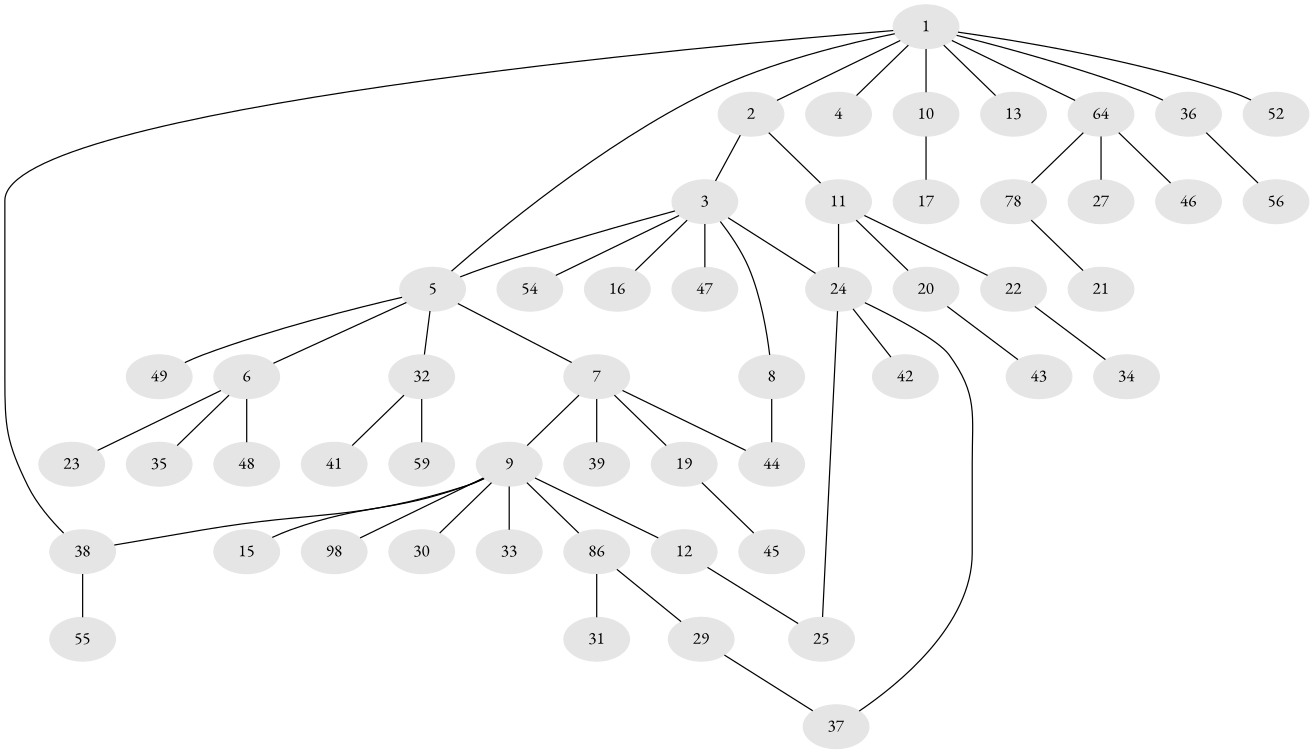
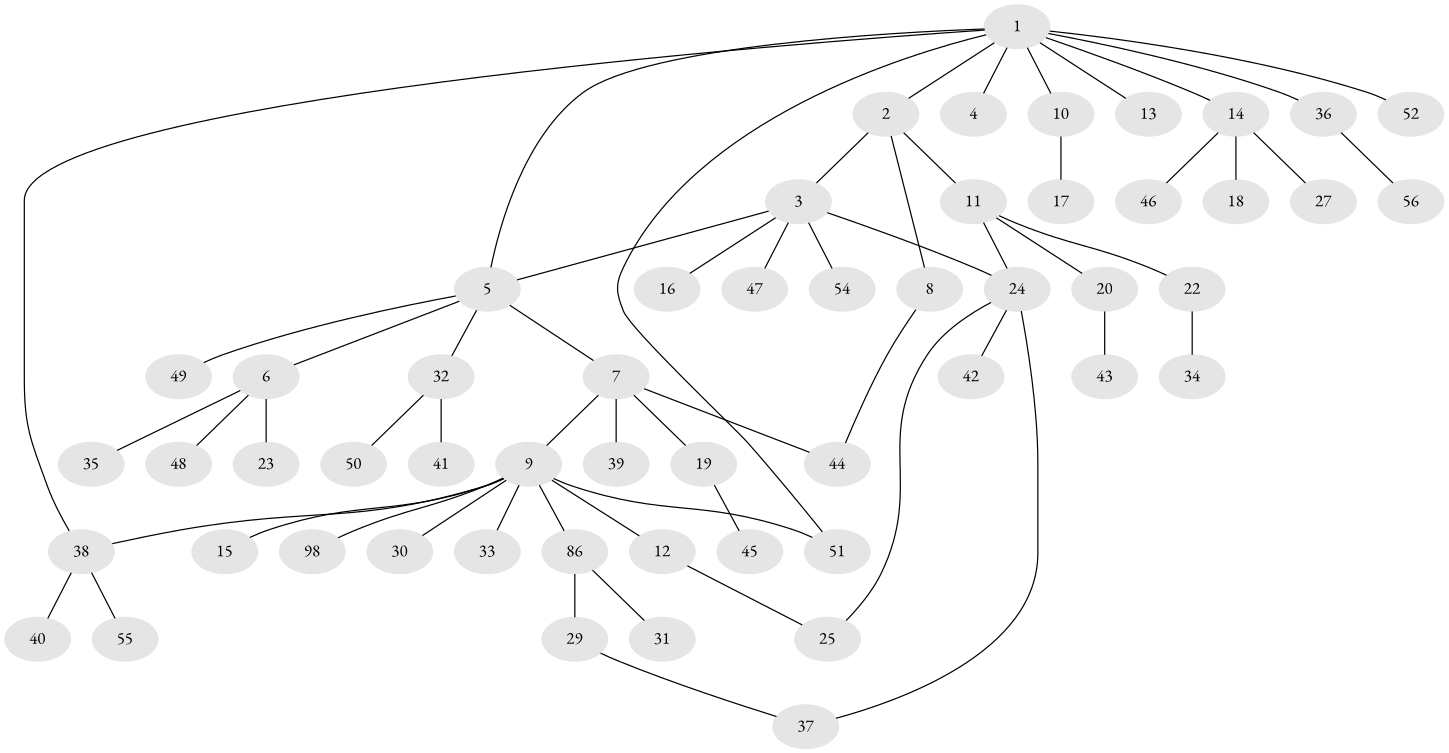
(1101, 114) -> (1236, 114)
(1014, 202) -> (1236, 202)
(755, 284) -> (908, 202)
(1101, 289) -> none
(422, 464) -> (354, 464)
none -> (837, 552)
none -> (38, 639)
